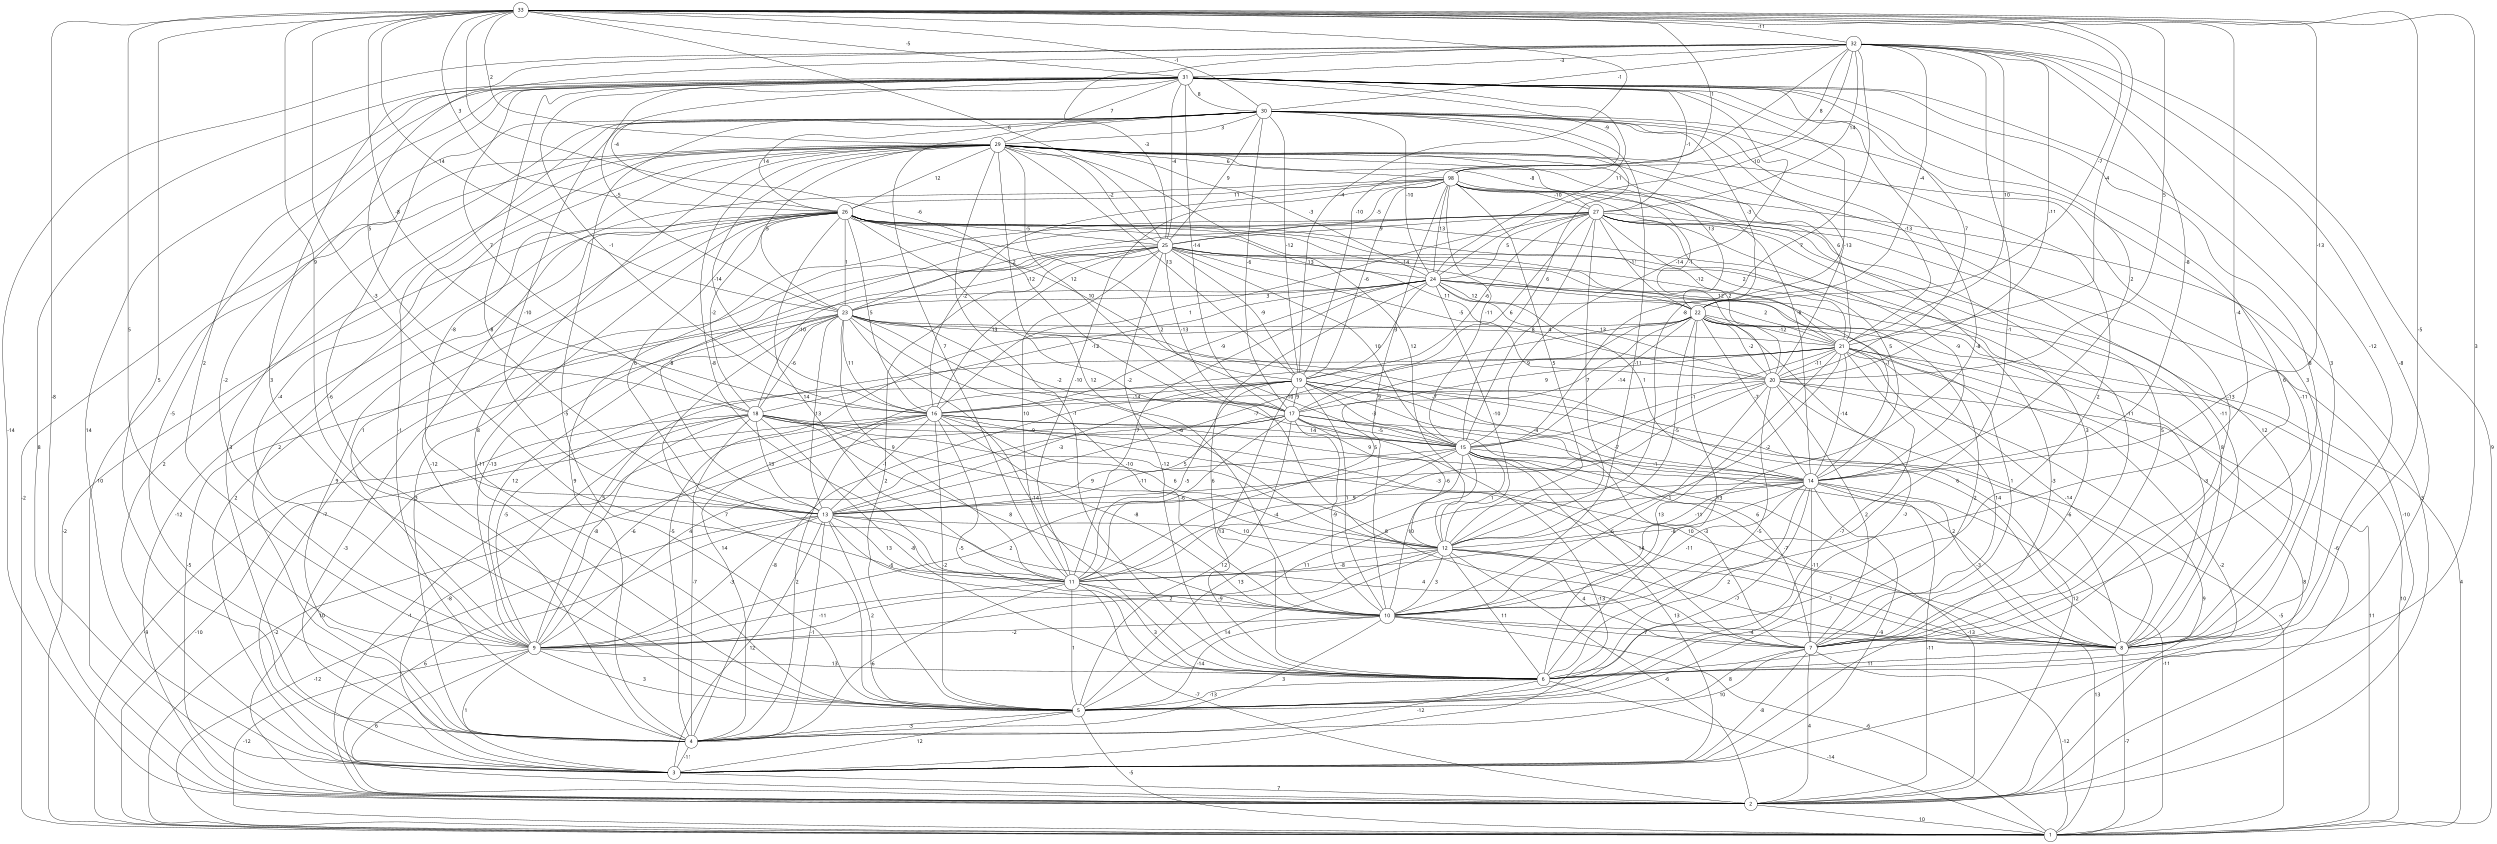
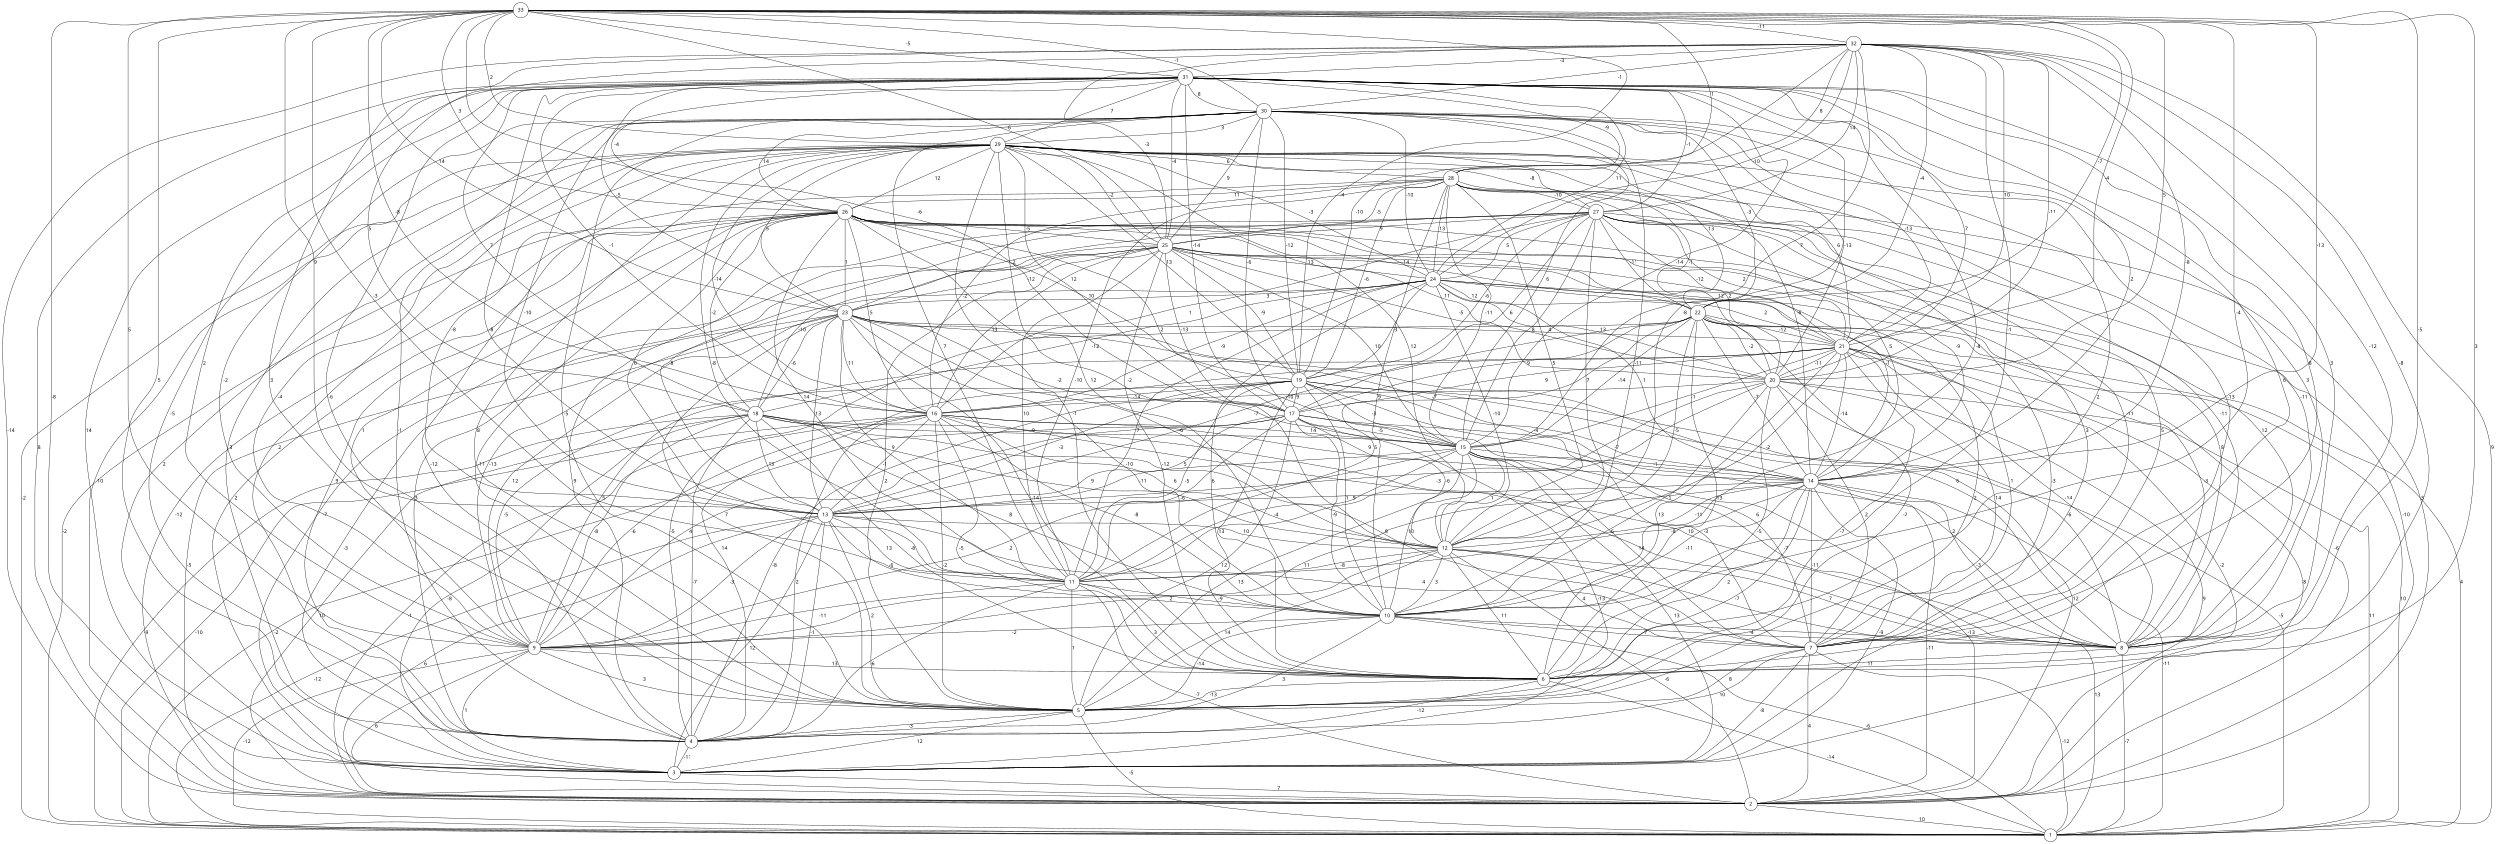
(1451, 178) -> (1451, 178)
